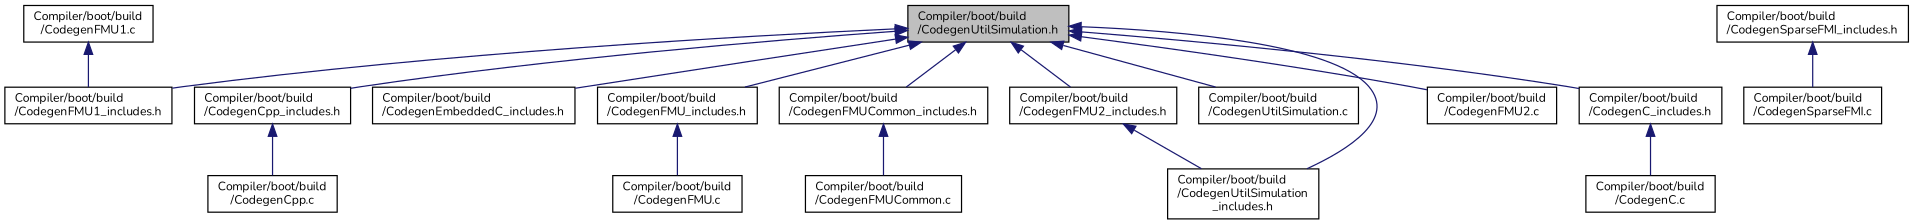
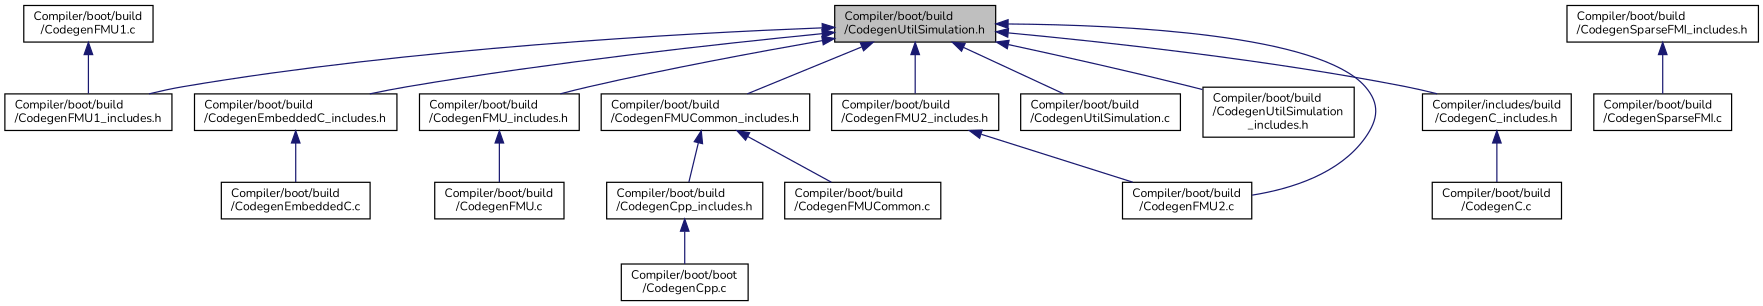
(622, 55) -> (694, 163)
(1651, 105) -> (1497, 112)
(1168, 149) -> (1057, 158)
(273, 194) -> (685, 282)
none -> (296, 201)
